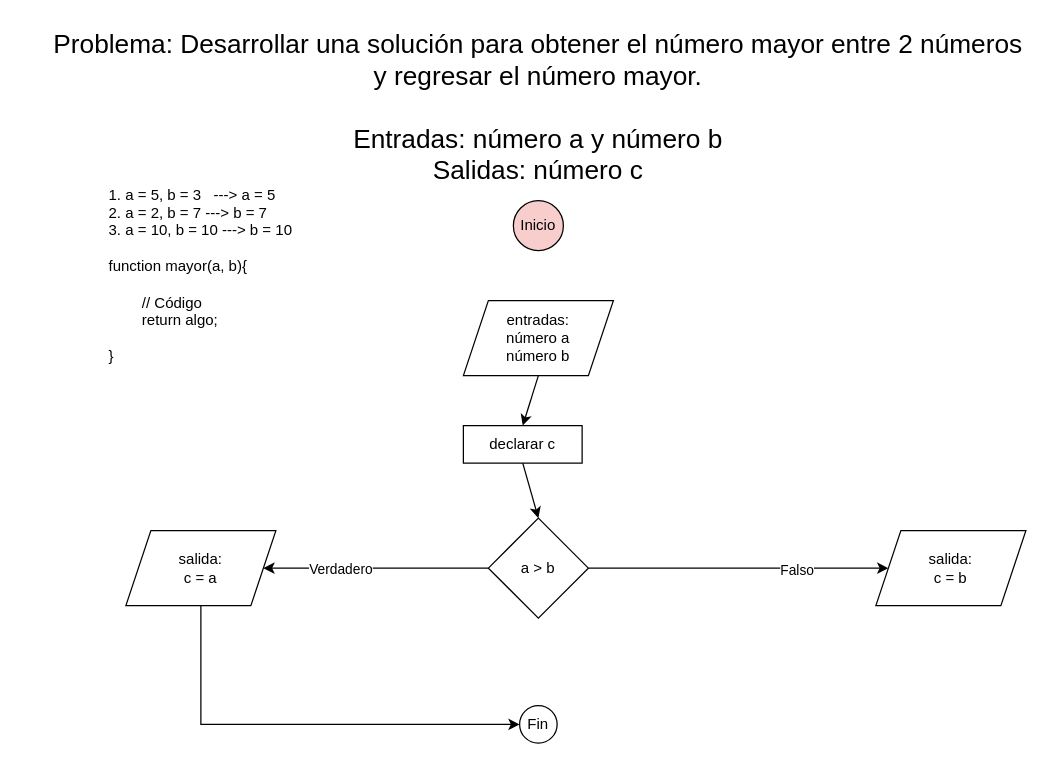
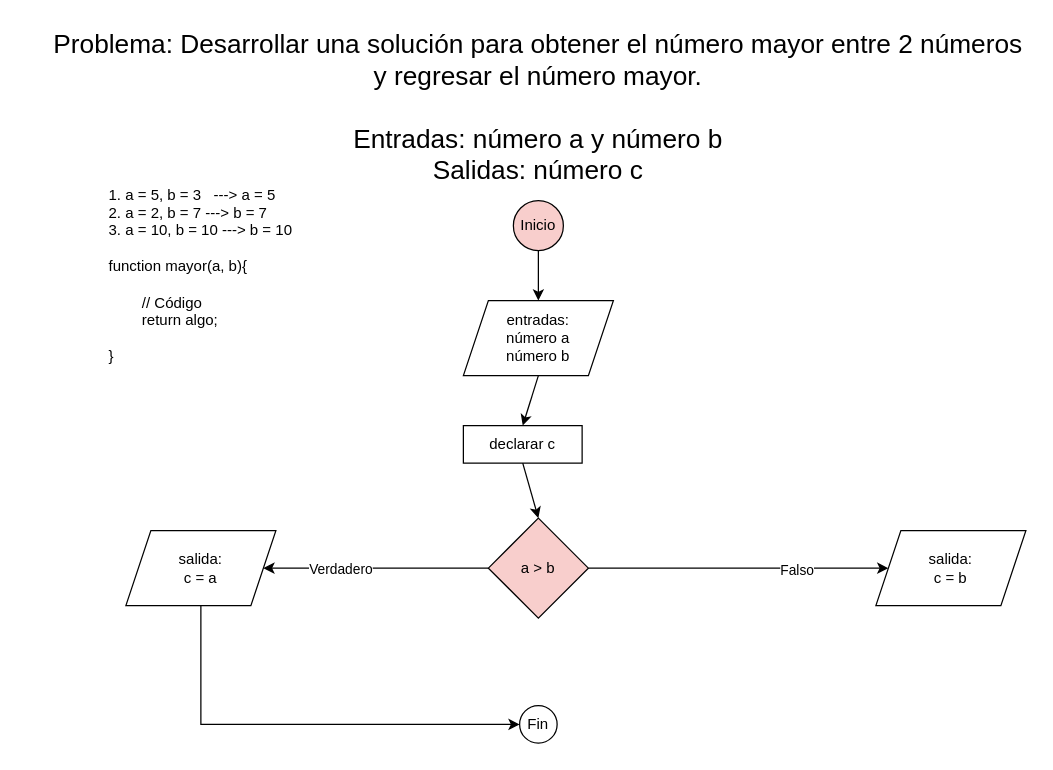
none -> (538, 272)
(538, 568) -> (538, 568)
